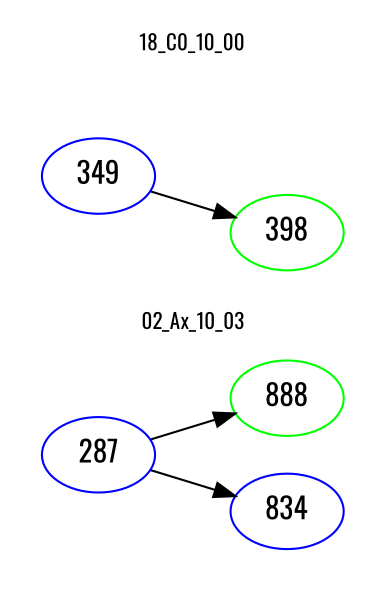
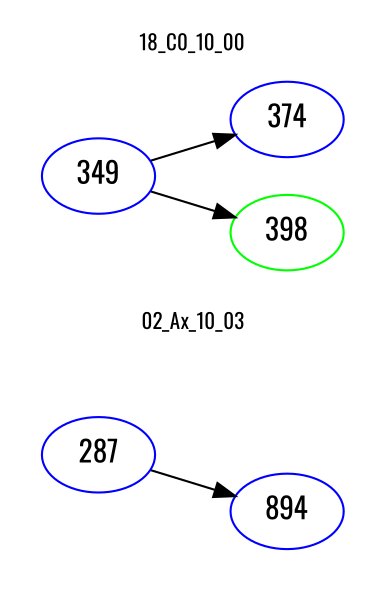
none -> (287, 119)
(287, 398) -> none
(287, 511) -> (287, 511)
